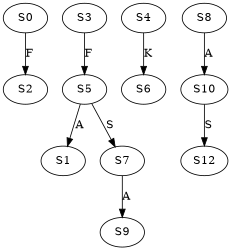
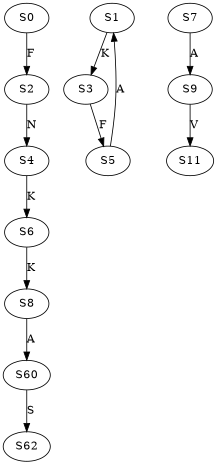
none -> (100, 50)
(204, 89) -> (27, 375)
none -> (27, 121)
(101, 122) -> none
none -> (190, 161)
(204, 161) -> (27, 447)
none -> (27, 264)
